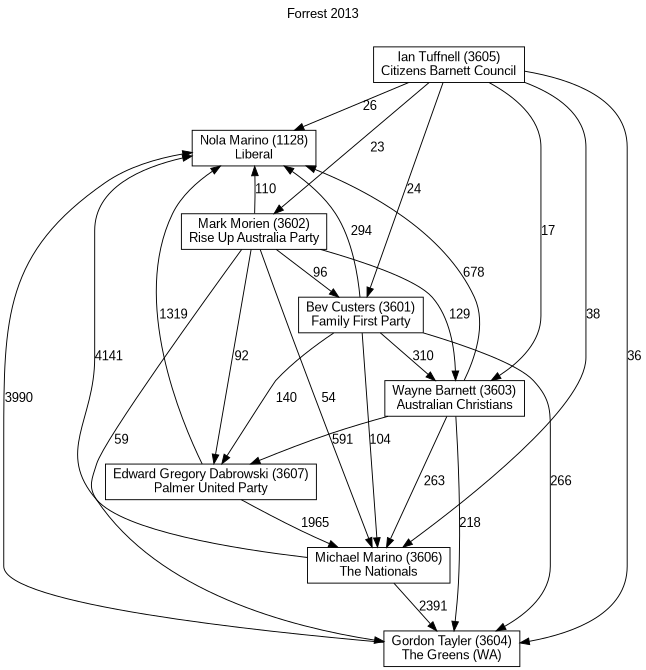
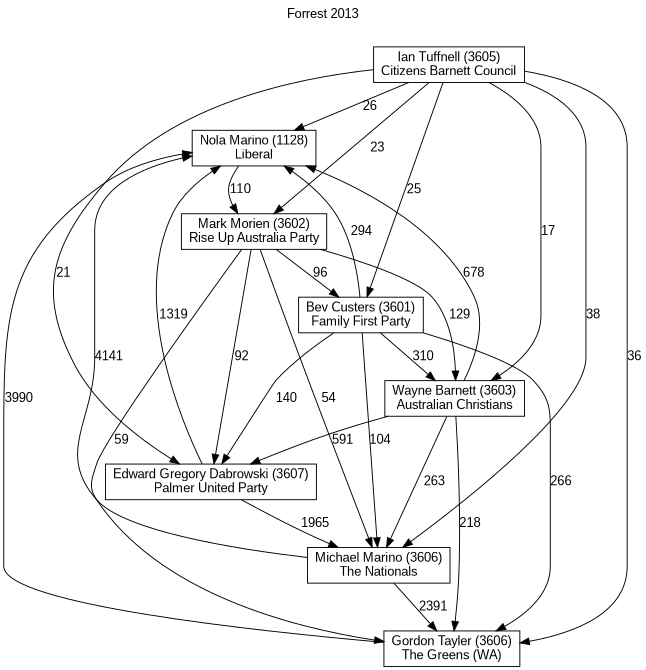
(414, 190) -> (414, 190)
(255, 195) -> (229, 185)
none -> (84, 210)
(452, 649) -> (452, 649)
